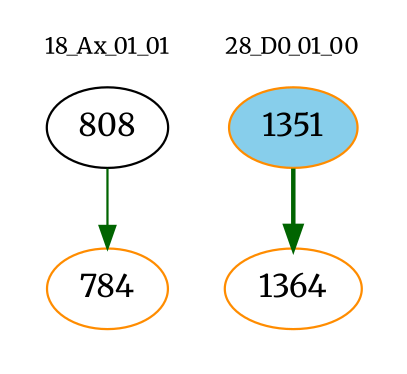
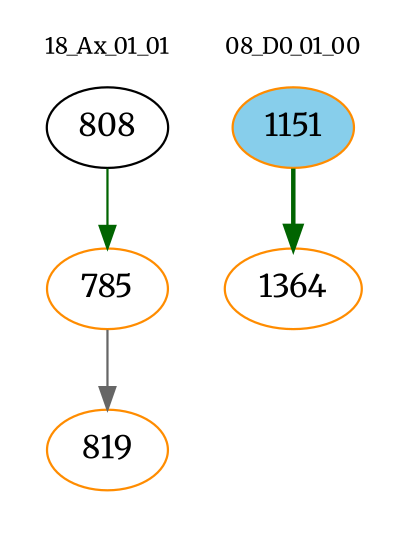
(293, 48) -> (293, 48)
(293, 128) -> (293, 128)
(107, 289) -> (107, 289)
none -> (107, 450)
